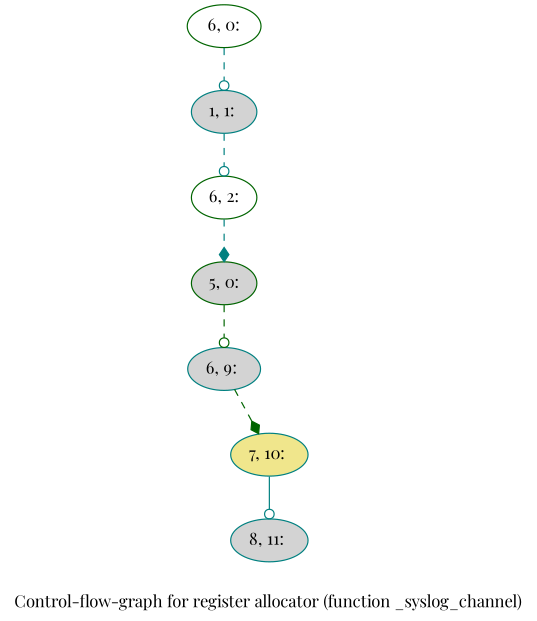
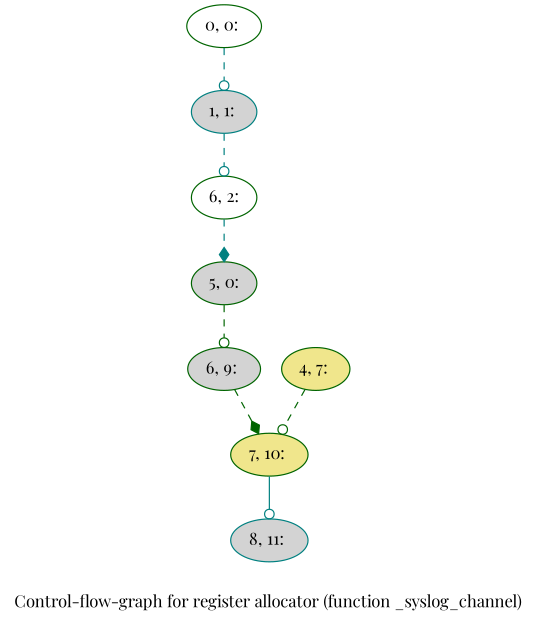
(224, 26) -> (224, 26)
(224, 369) -> (224, 369)
none -> (316, 369)
(269, 455) -> (269, 455)
